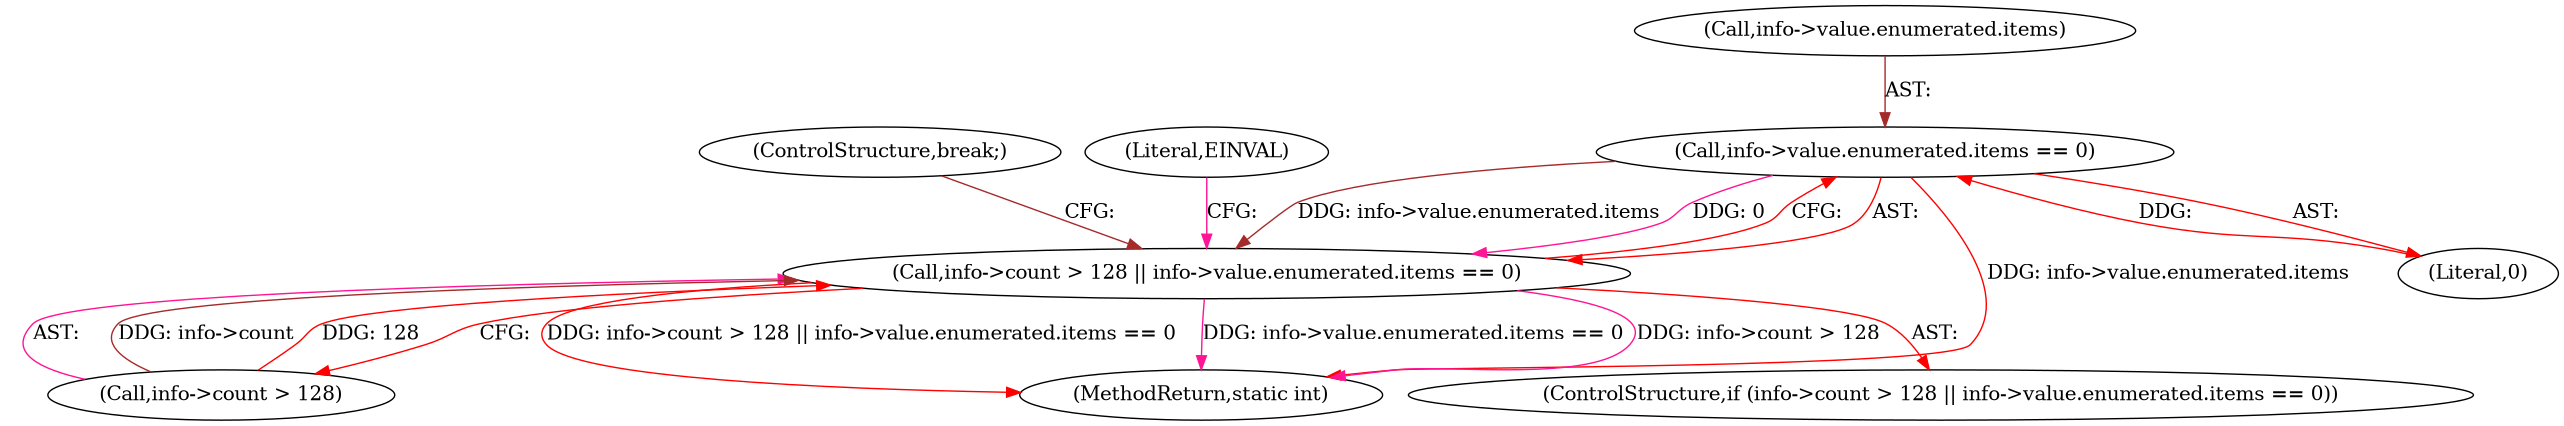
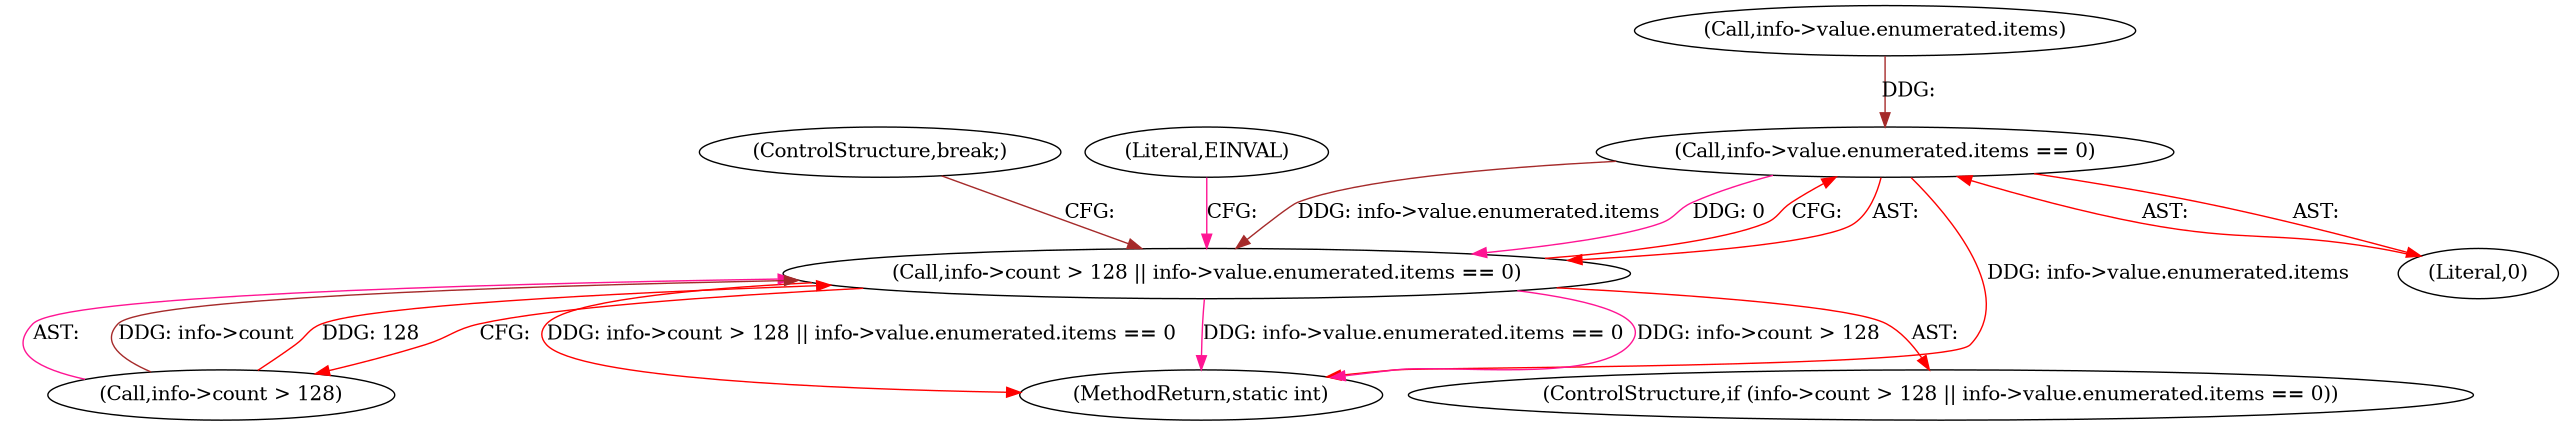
(1912, 91) -> (1912, 91)
(2168, 213) -> (2168, 213)
